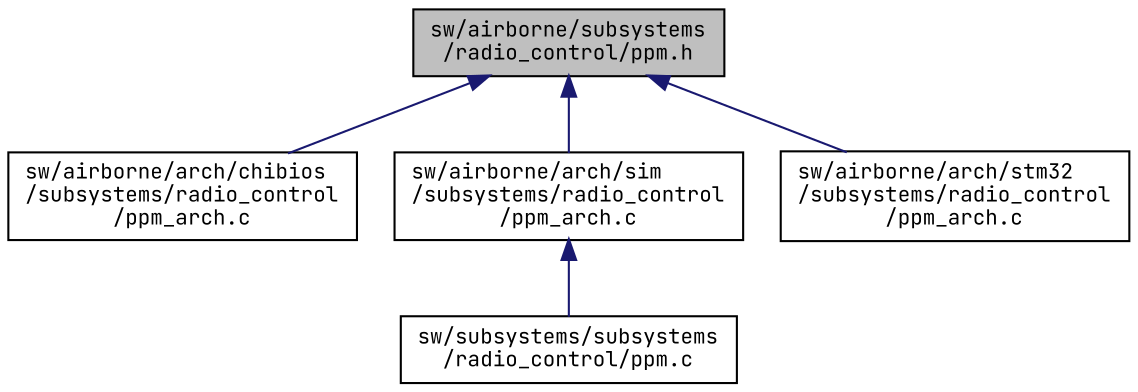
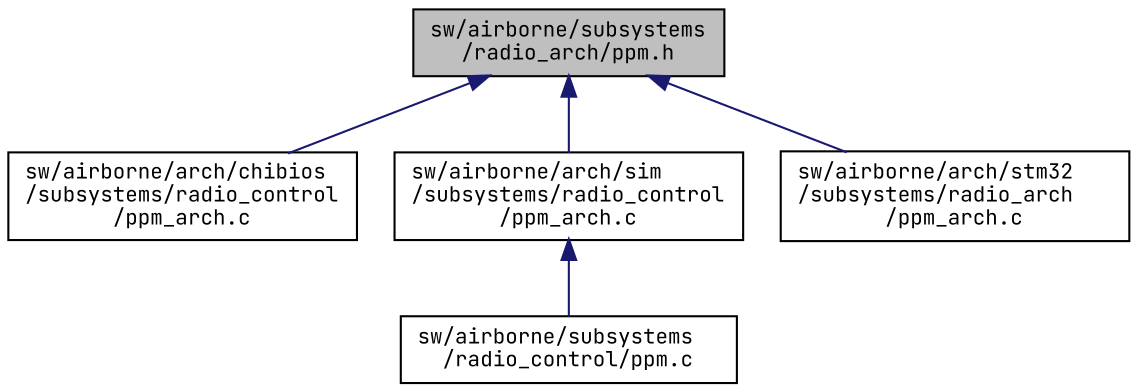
(569, 43) -> (569, 43)
(955, 196) -> (955, 196)
(569, 350) -> (569, 350)
